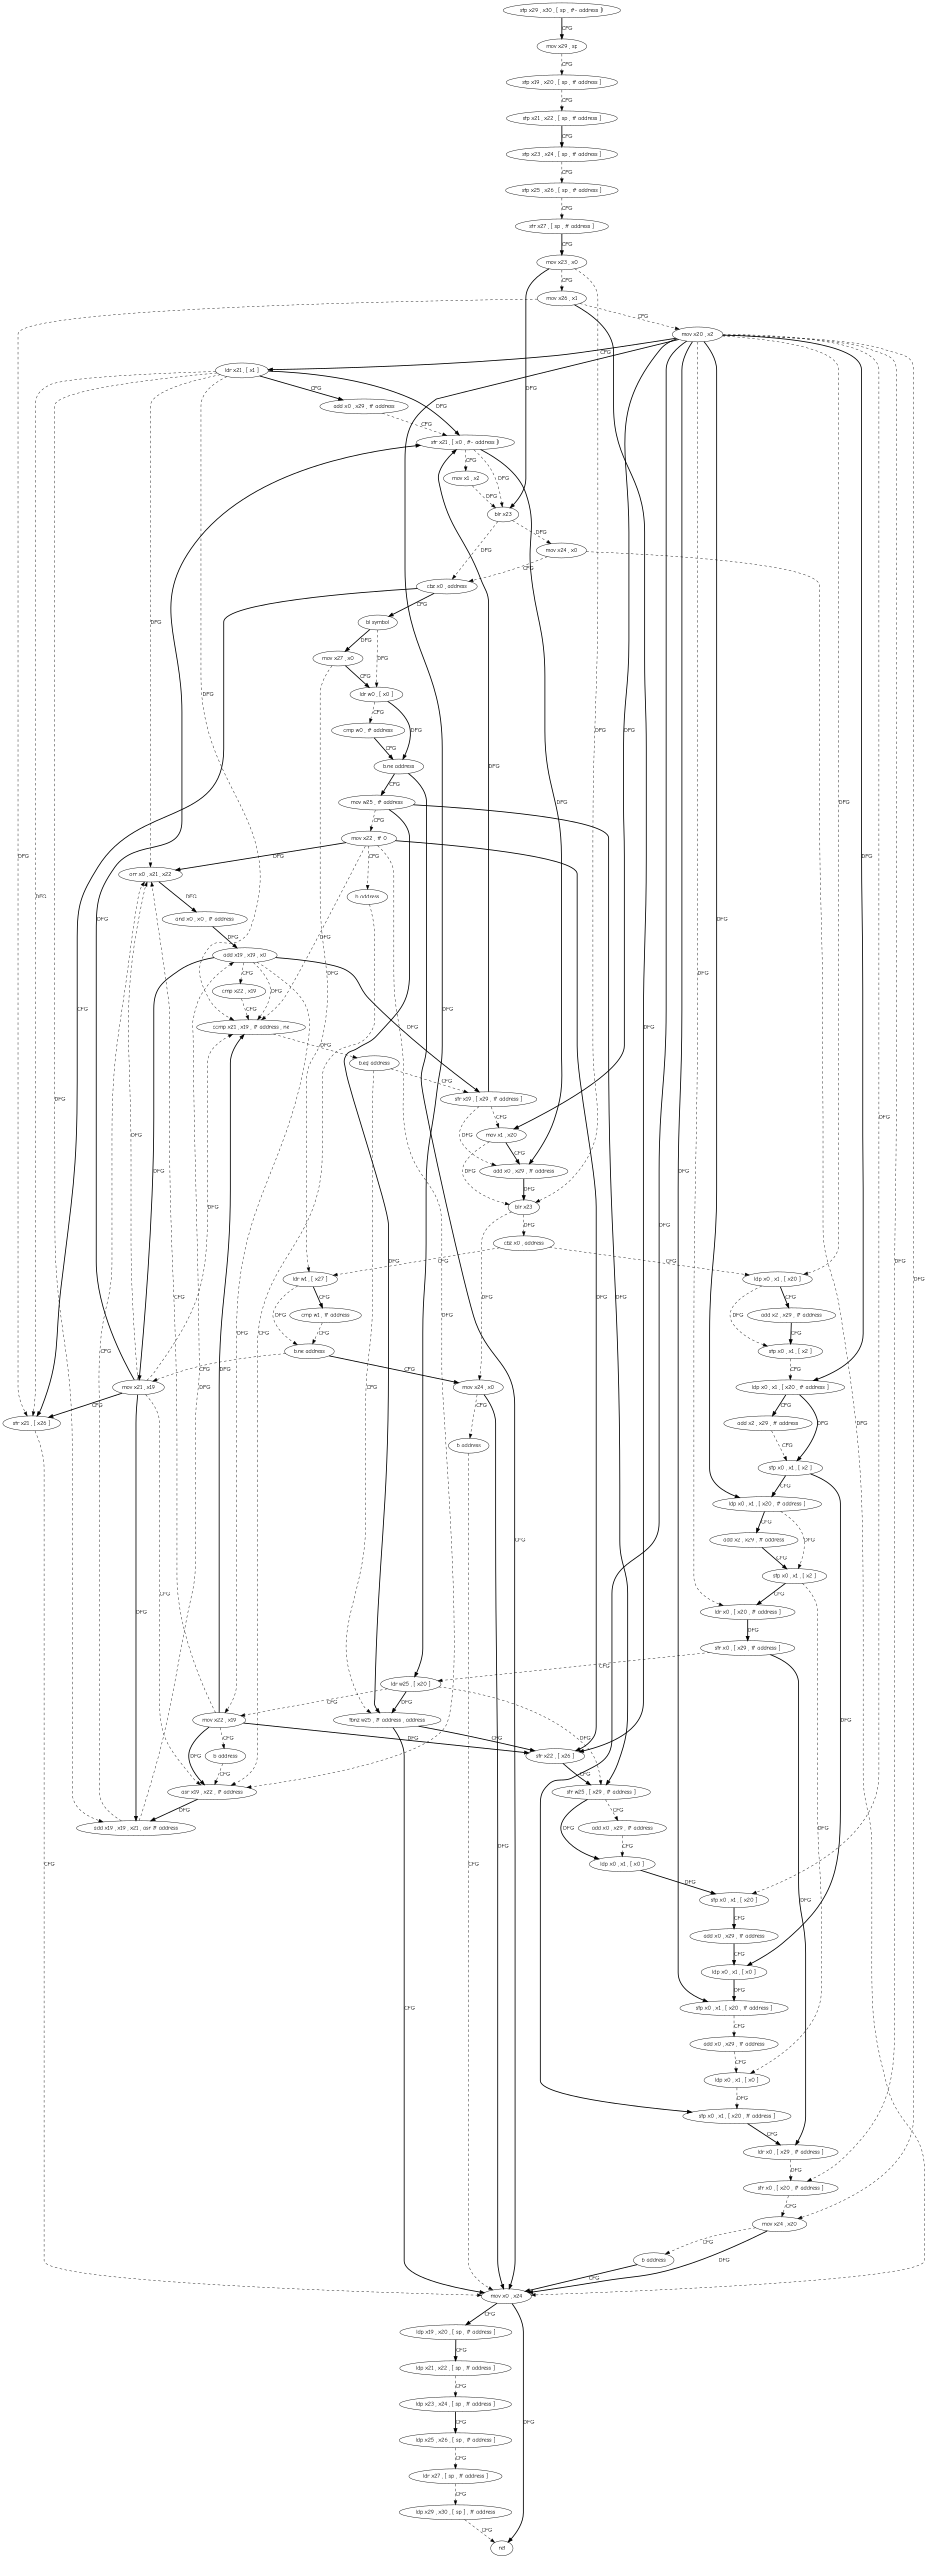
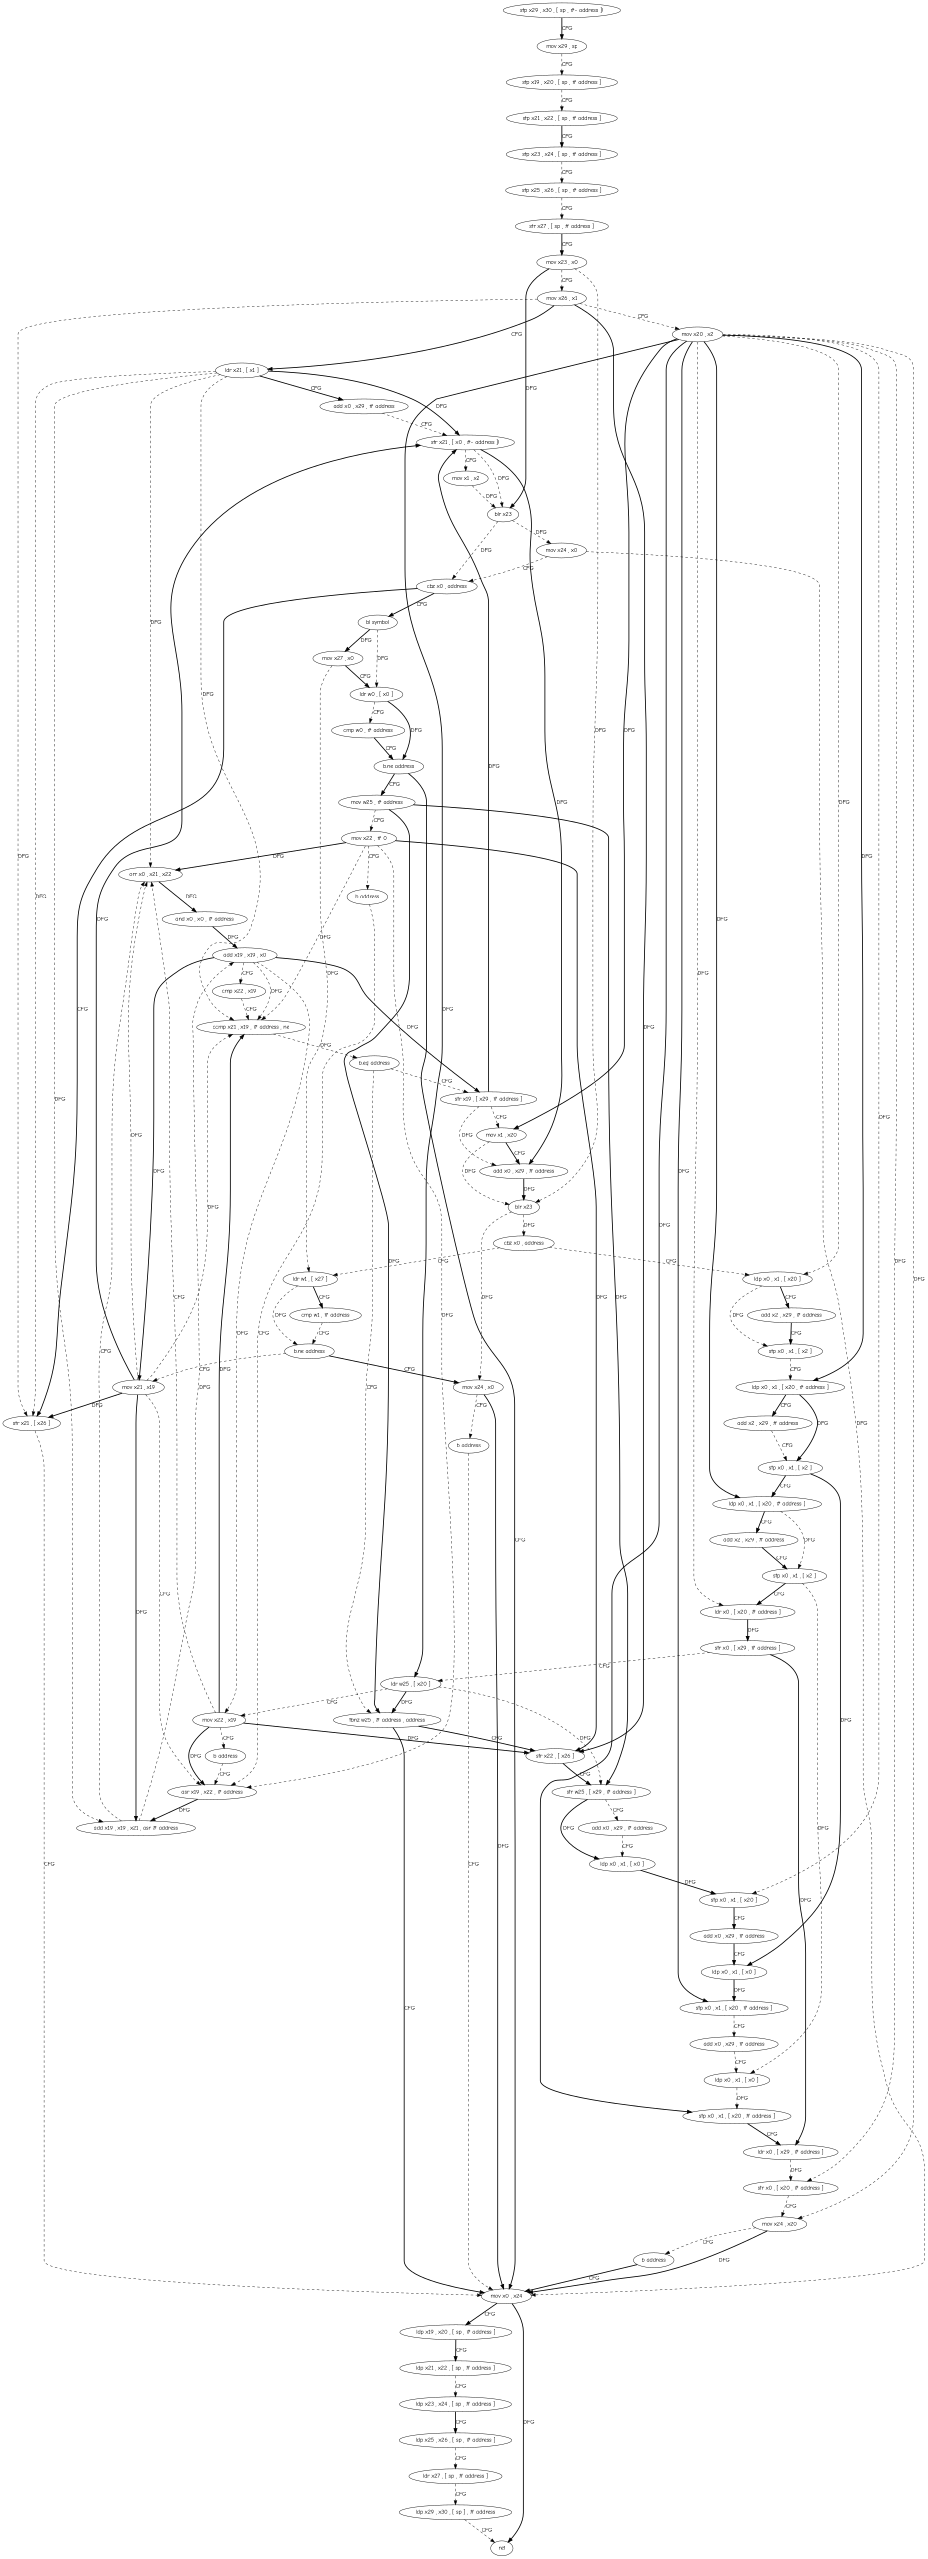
(475, 362) -> (417, 352)
(97, 1405) -> (97, 1405)
